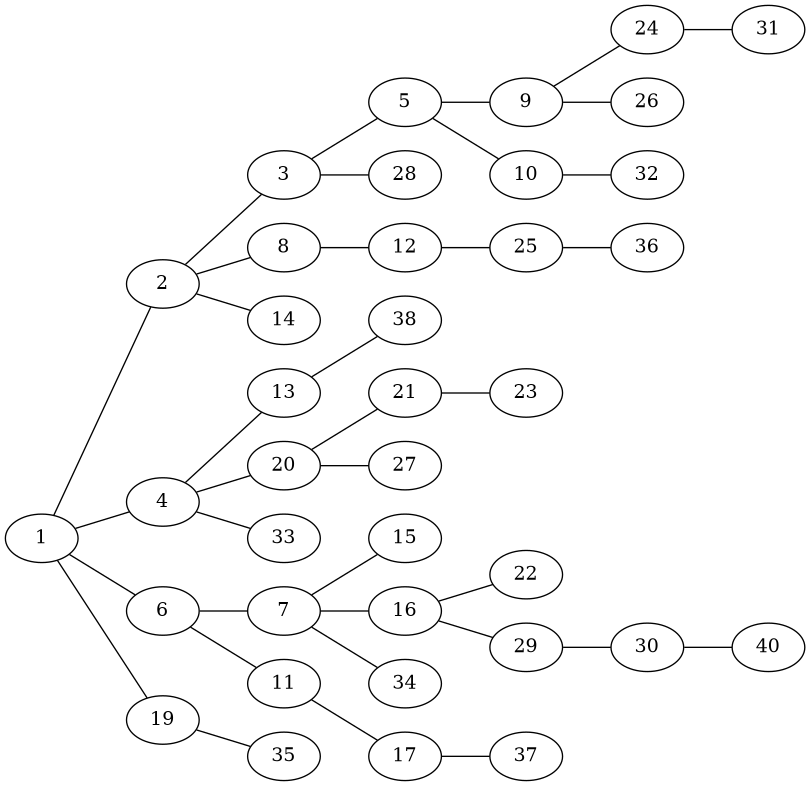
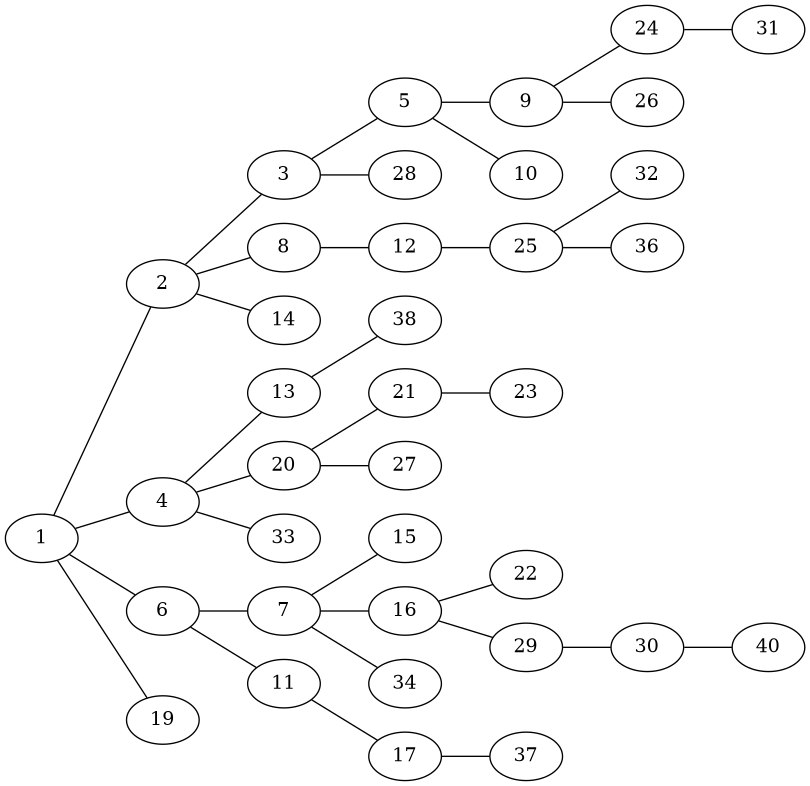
(587, 175) -> (587, 211)
(284, 756) -> none
